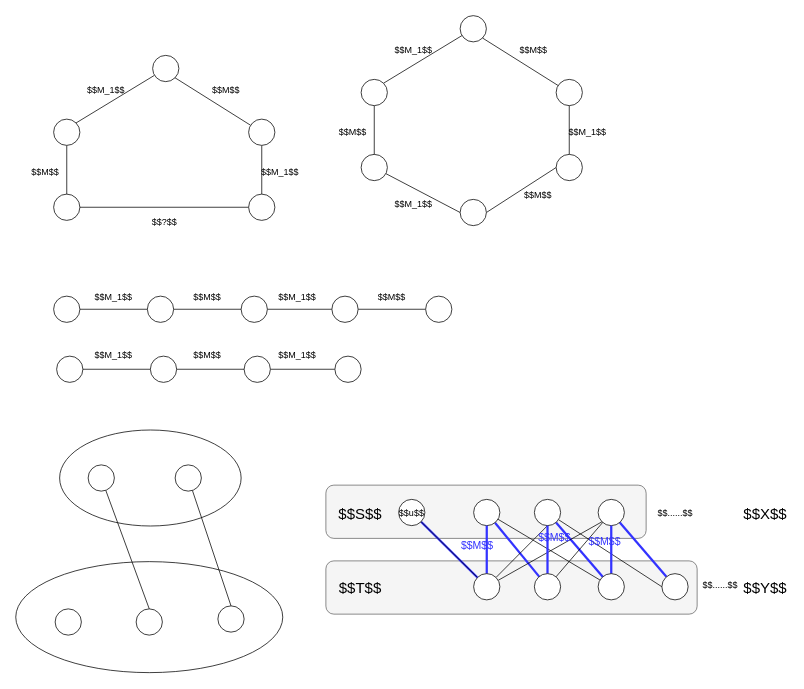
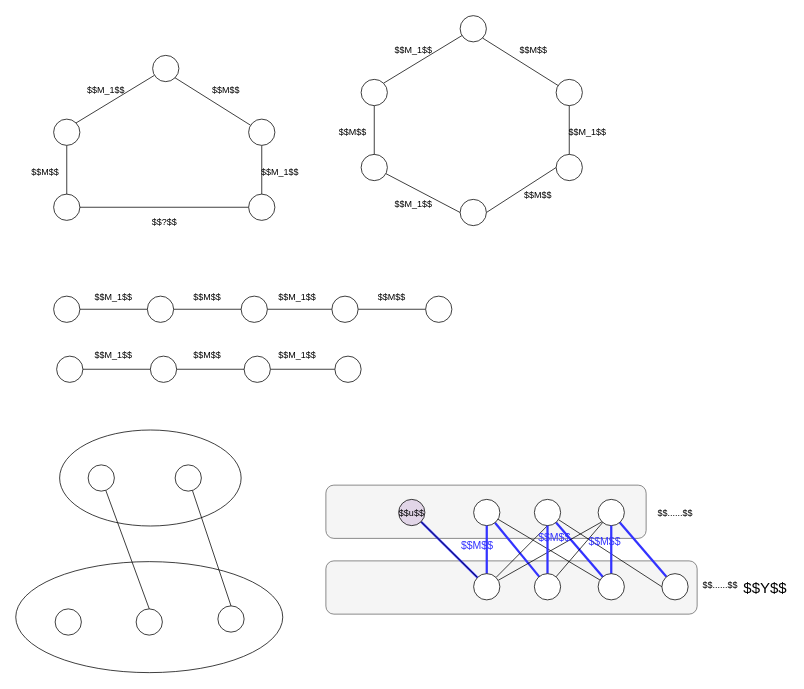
(360, 512) -> none
(412, 512) -> (412, 512)
(765, 512) -> none
(360, 587) -> none
